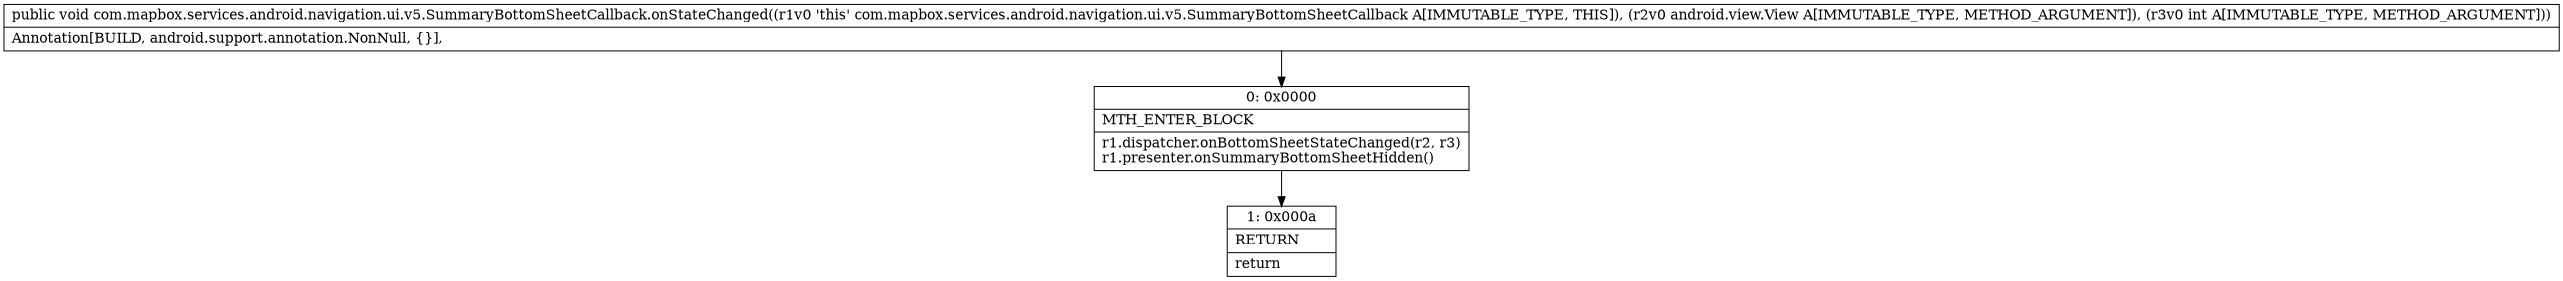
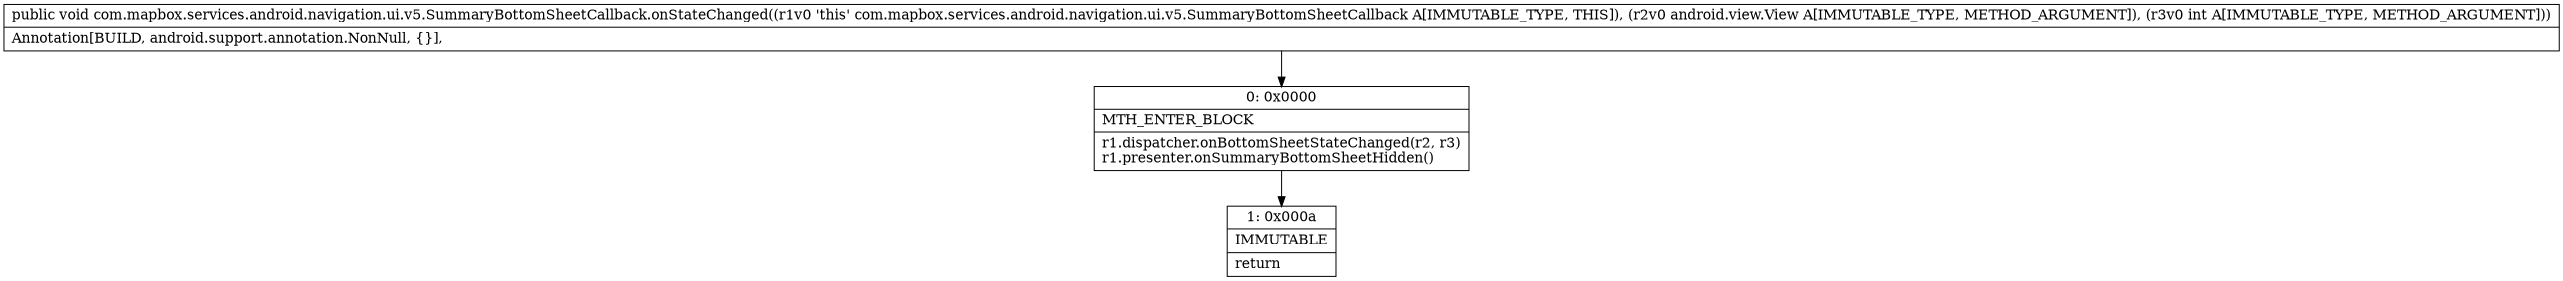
(1267, 240) -> (1282, 240)
